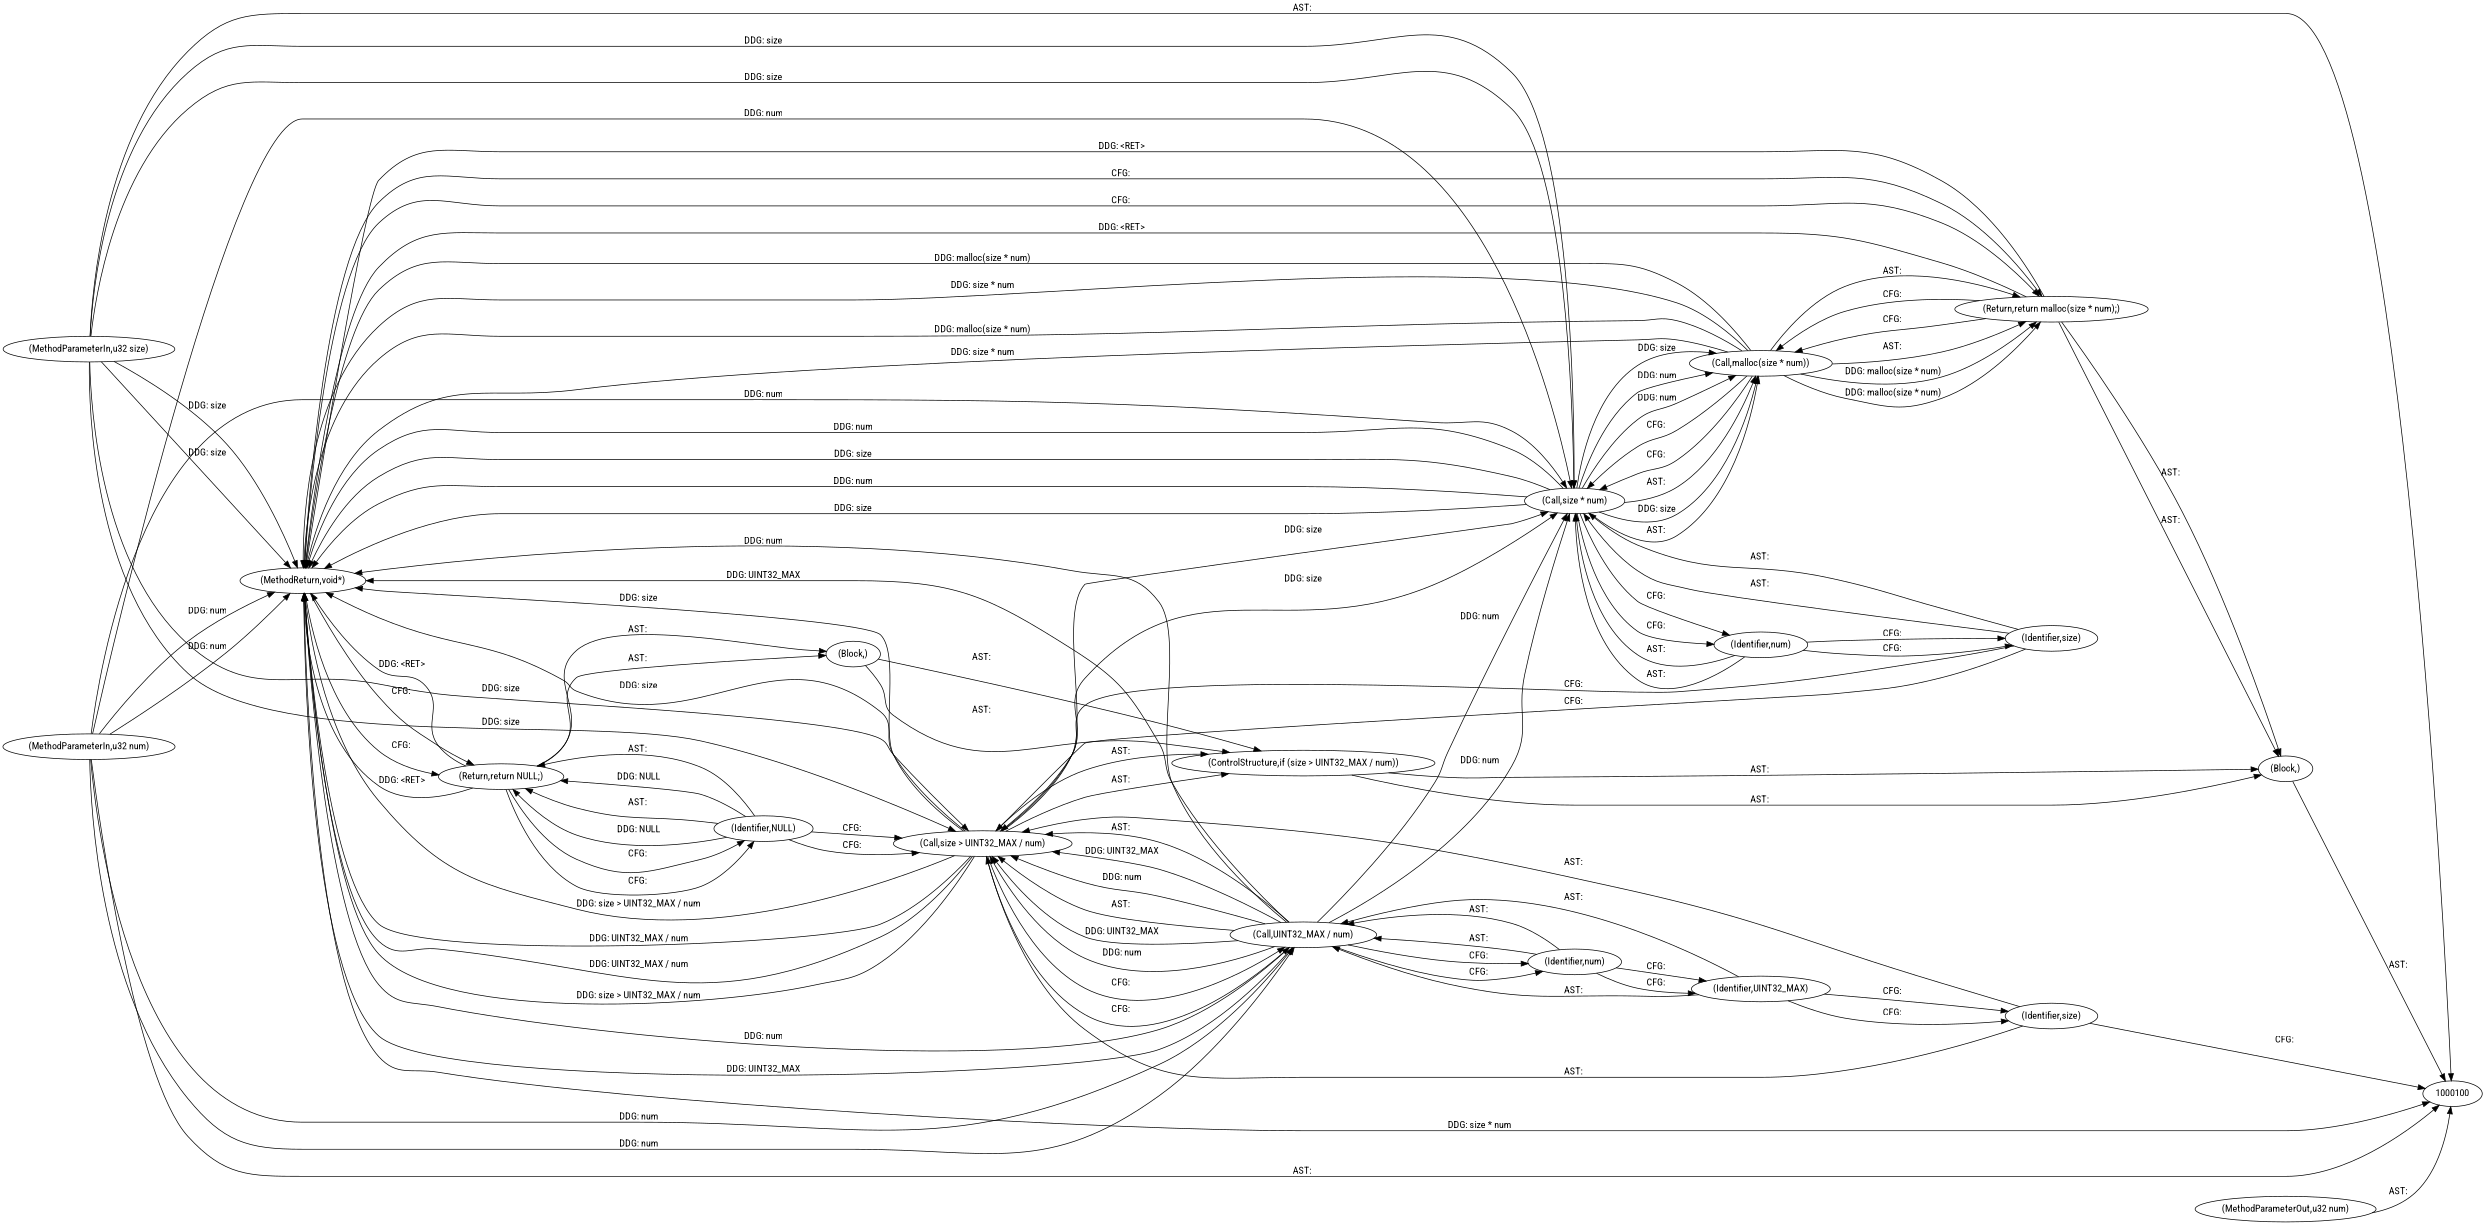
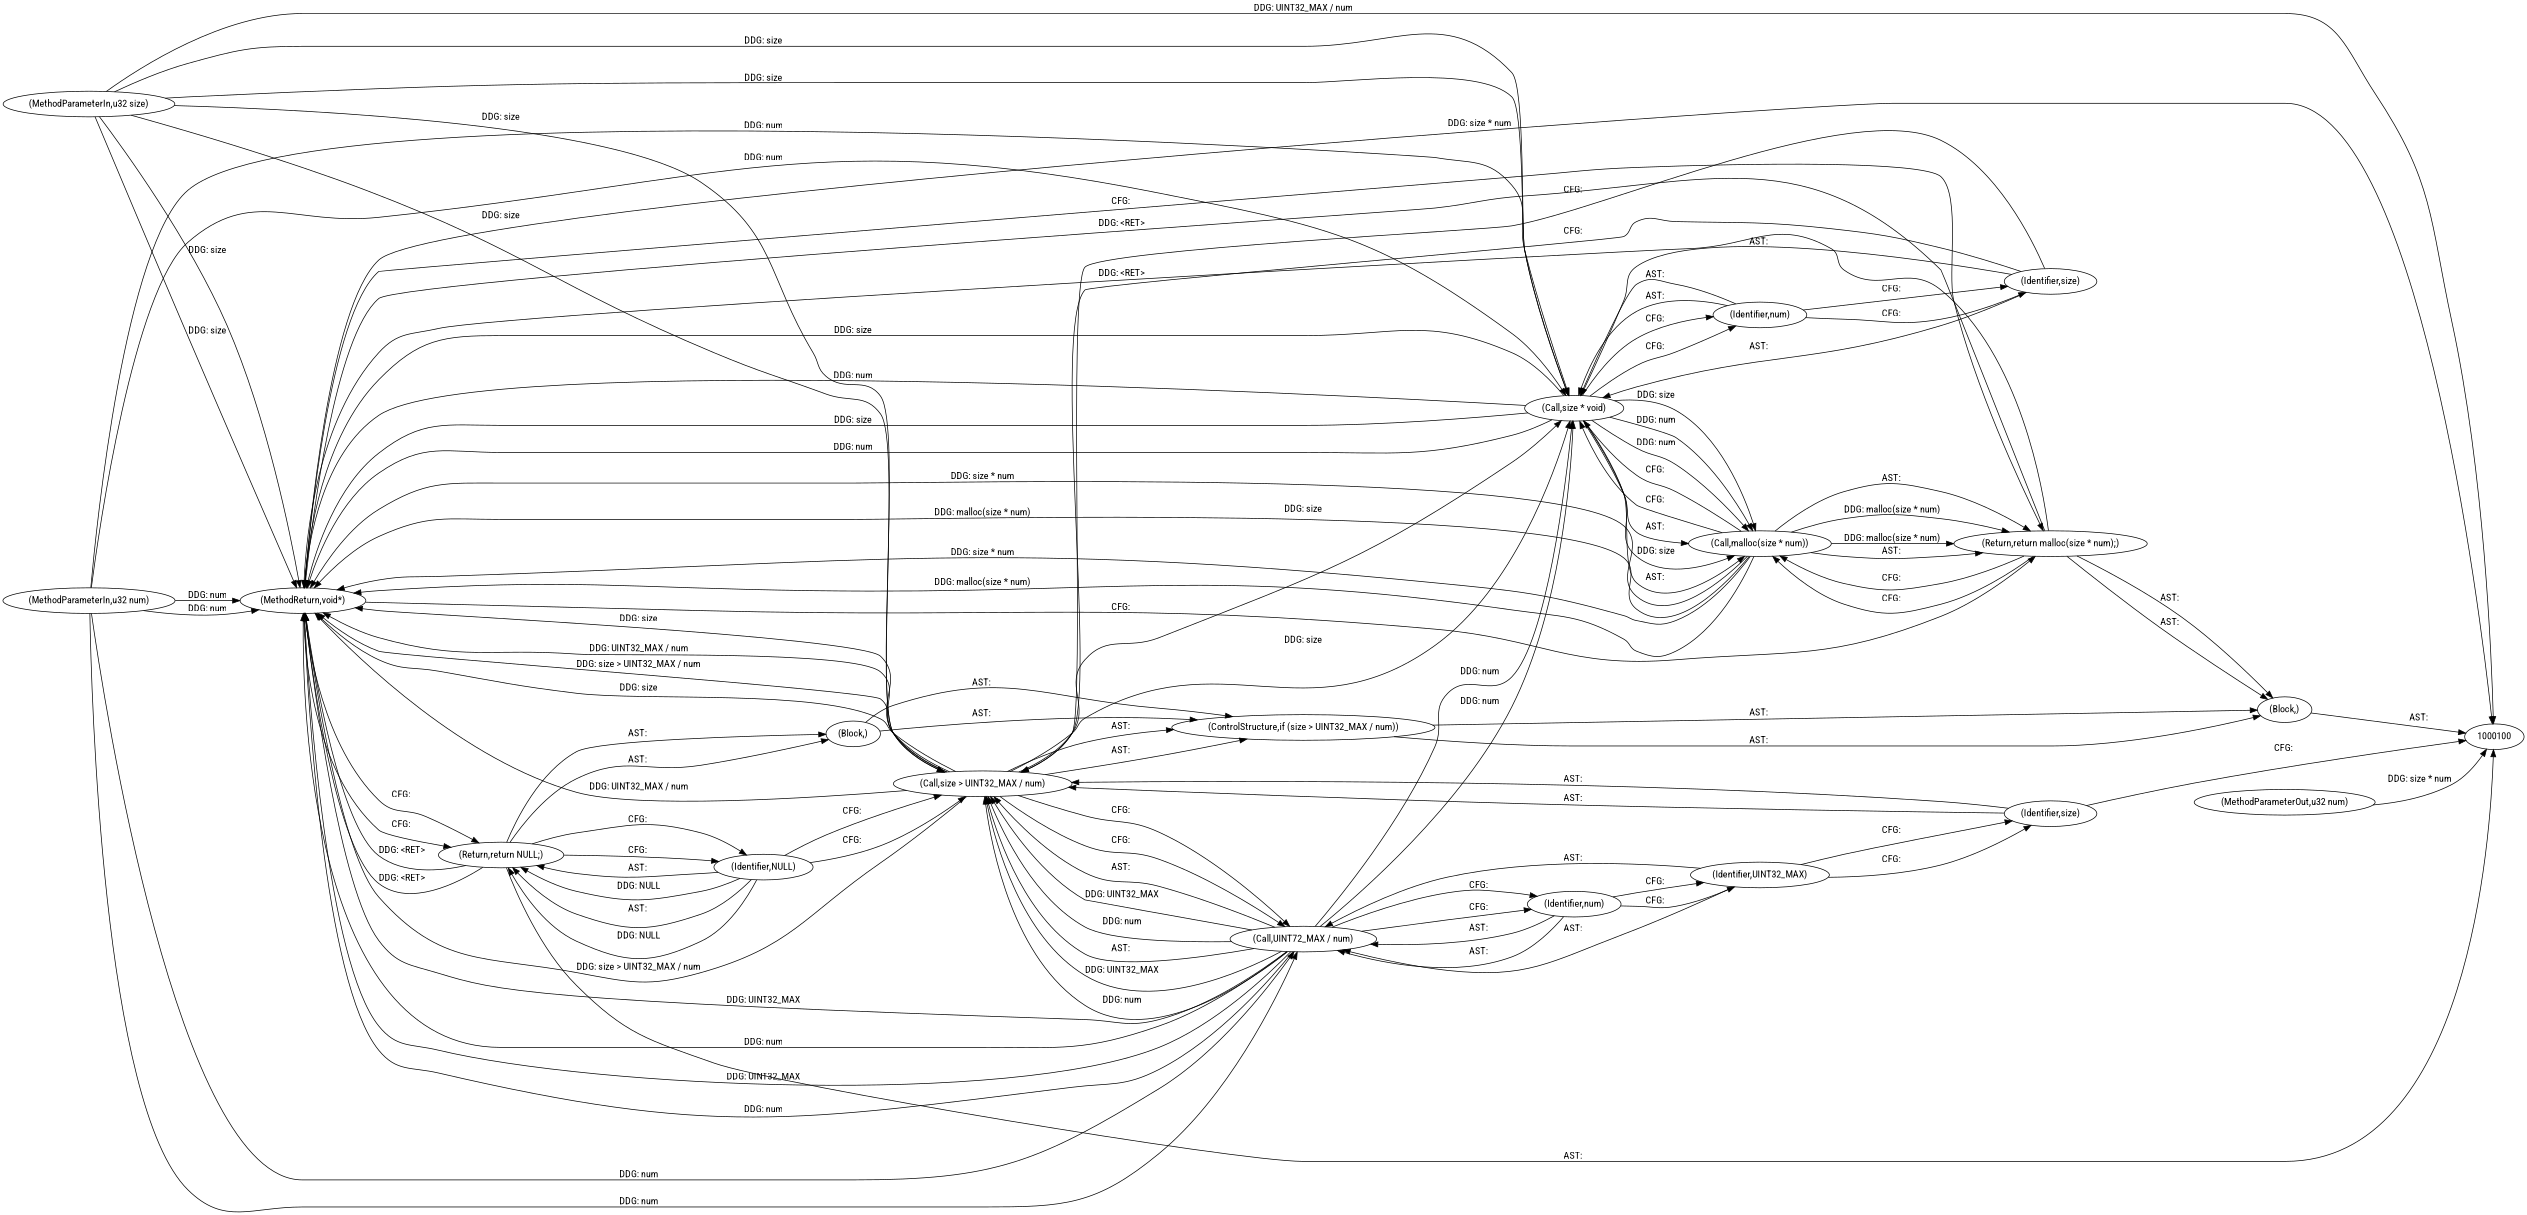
(1303, 8) -> (1303, 8)
(1575, 501) -> (1574, 408)
(1303, 935) -> (1303, 939)
(1118, 1176) -> (1595, 1161)
(2399, 1192) -> (2420, 779)
